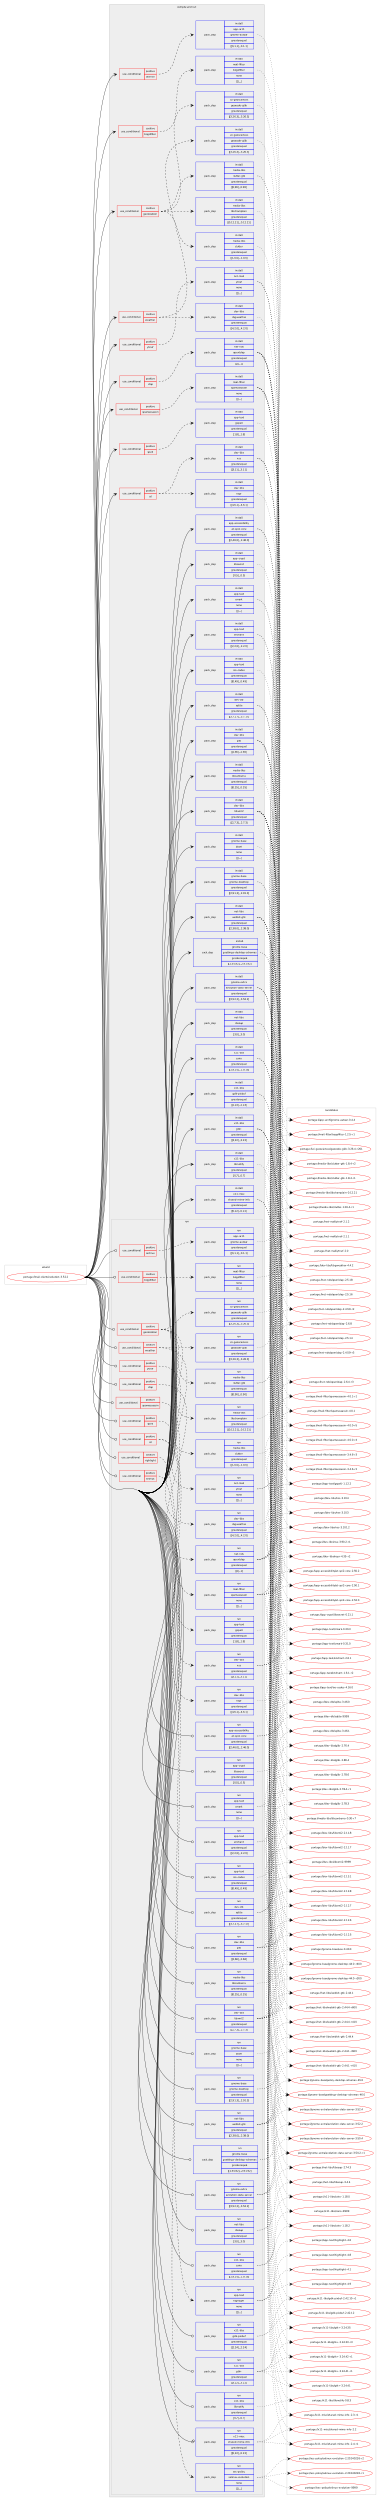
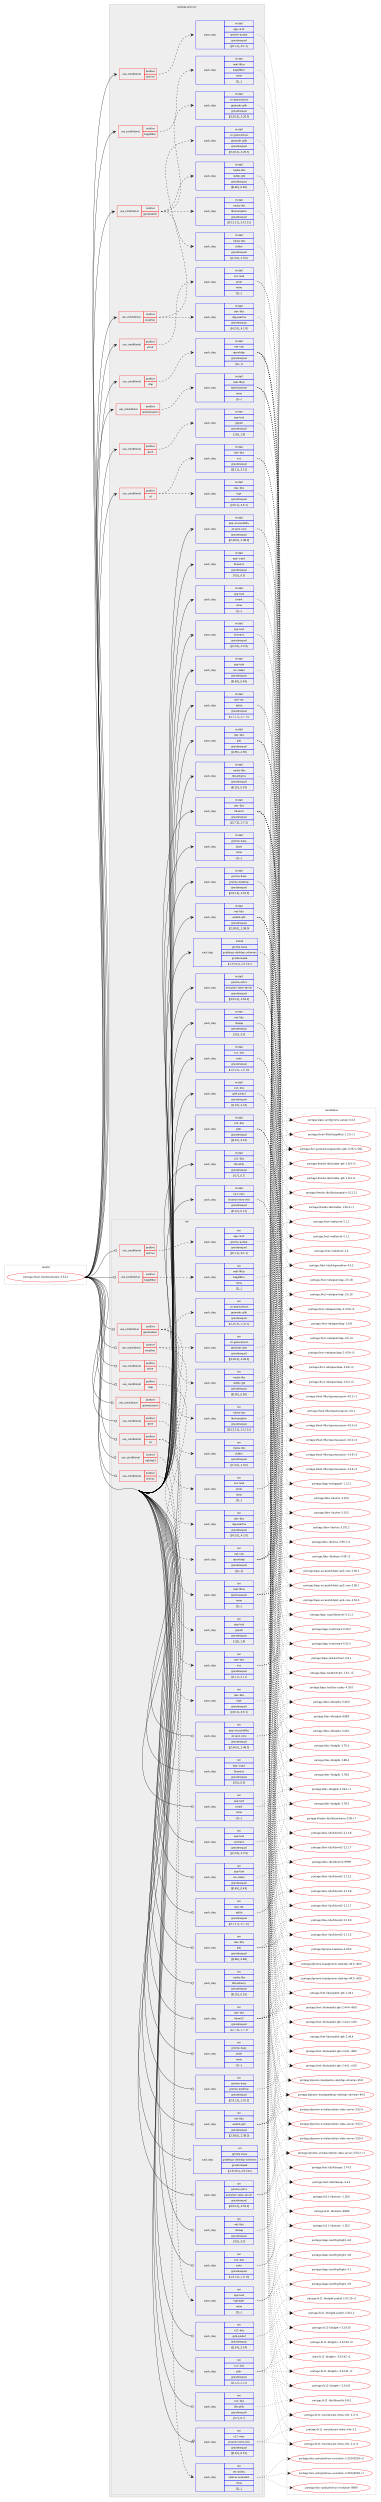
none -> (331, 1367)
(331, 2357) -> (331, 2357)
